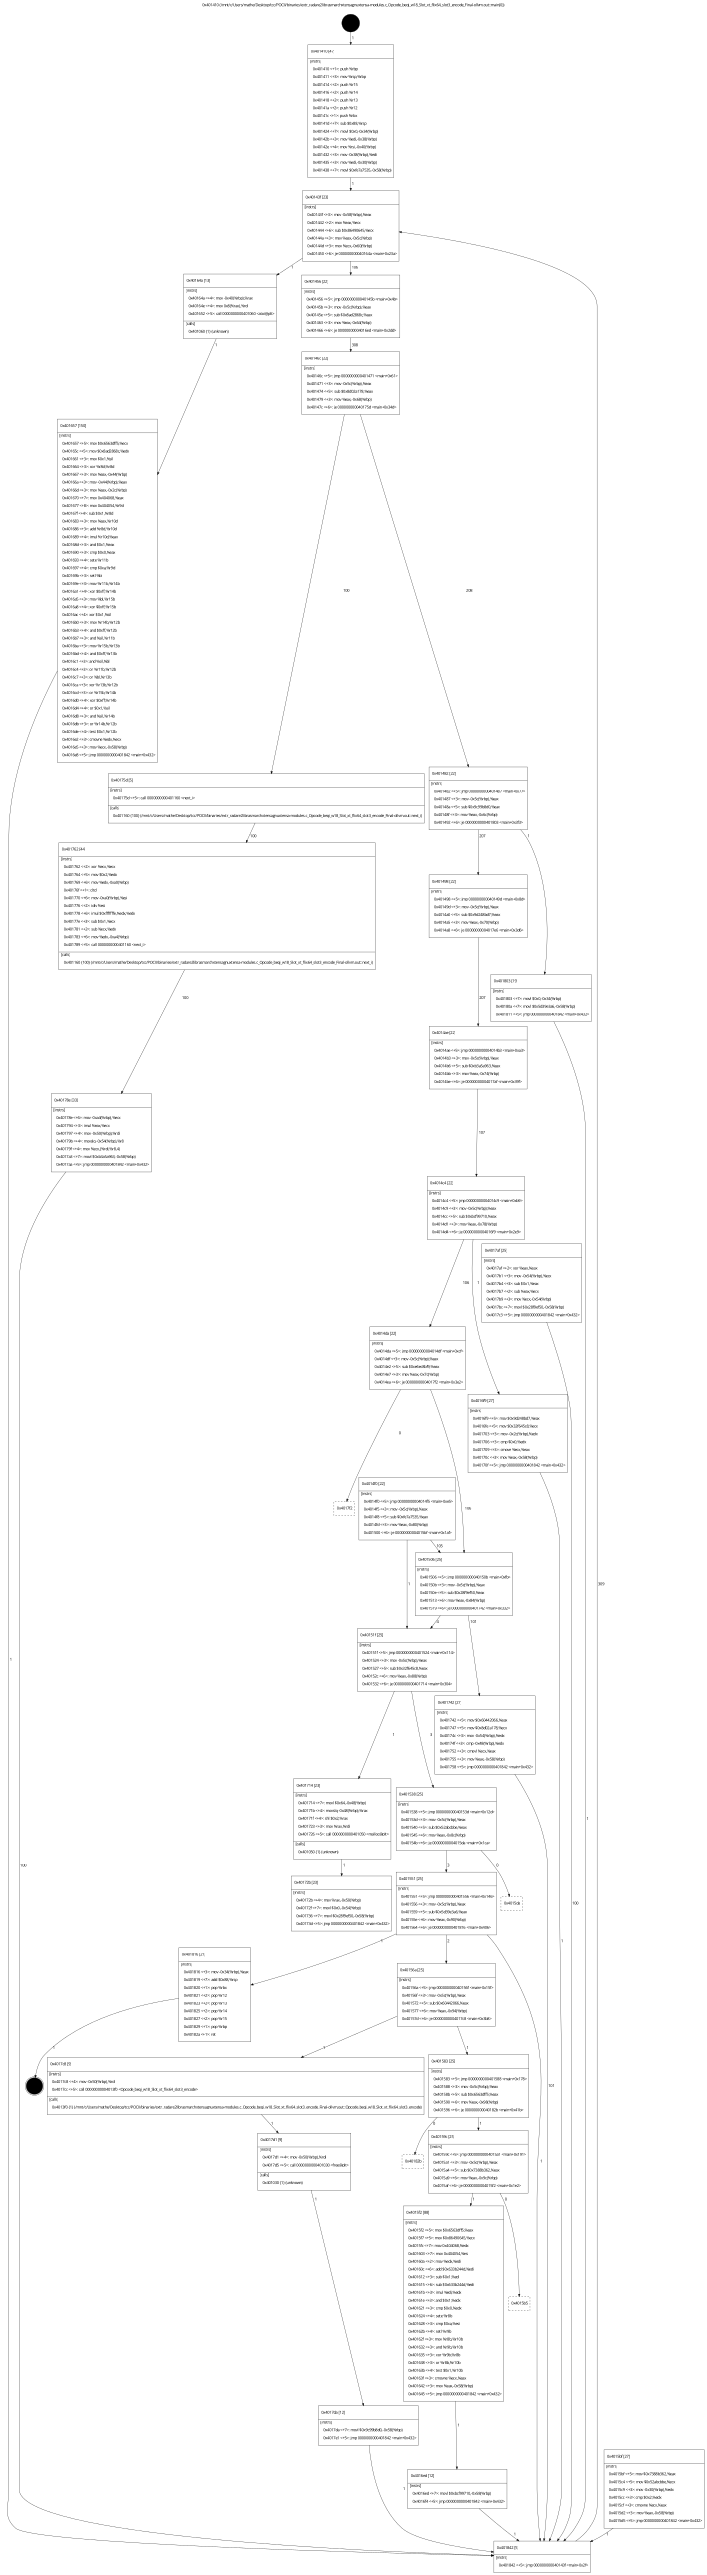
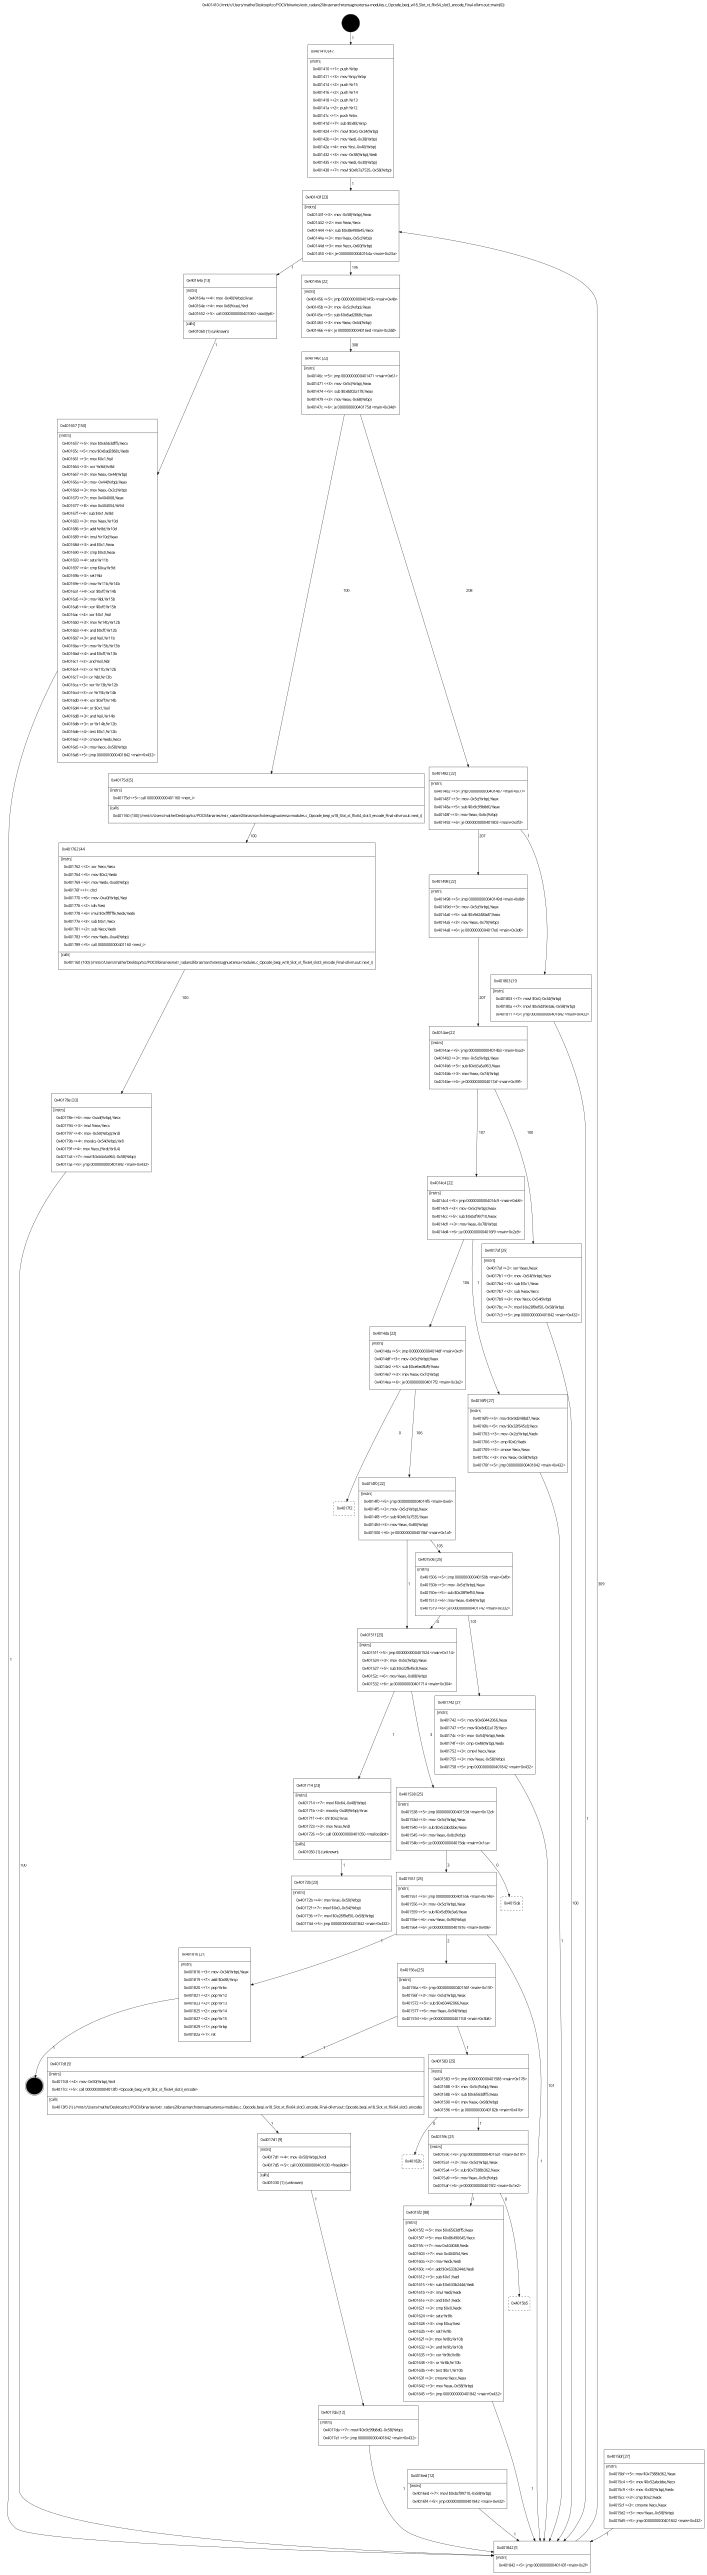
none -> (523, 1163)
(455, 1468) -> (412, 1432)
(456, 2434) -> (515, 2469)
